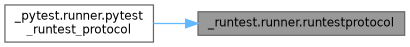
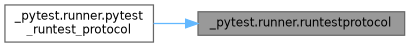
(301, 24) -> (301, 24)
